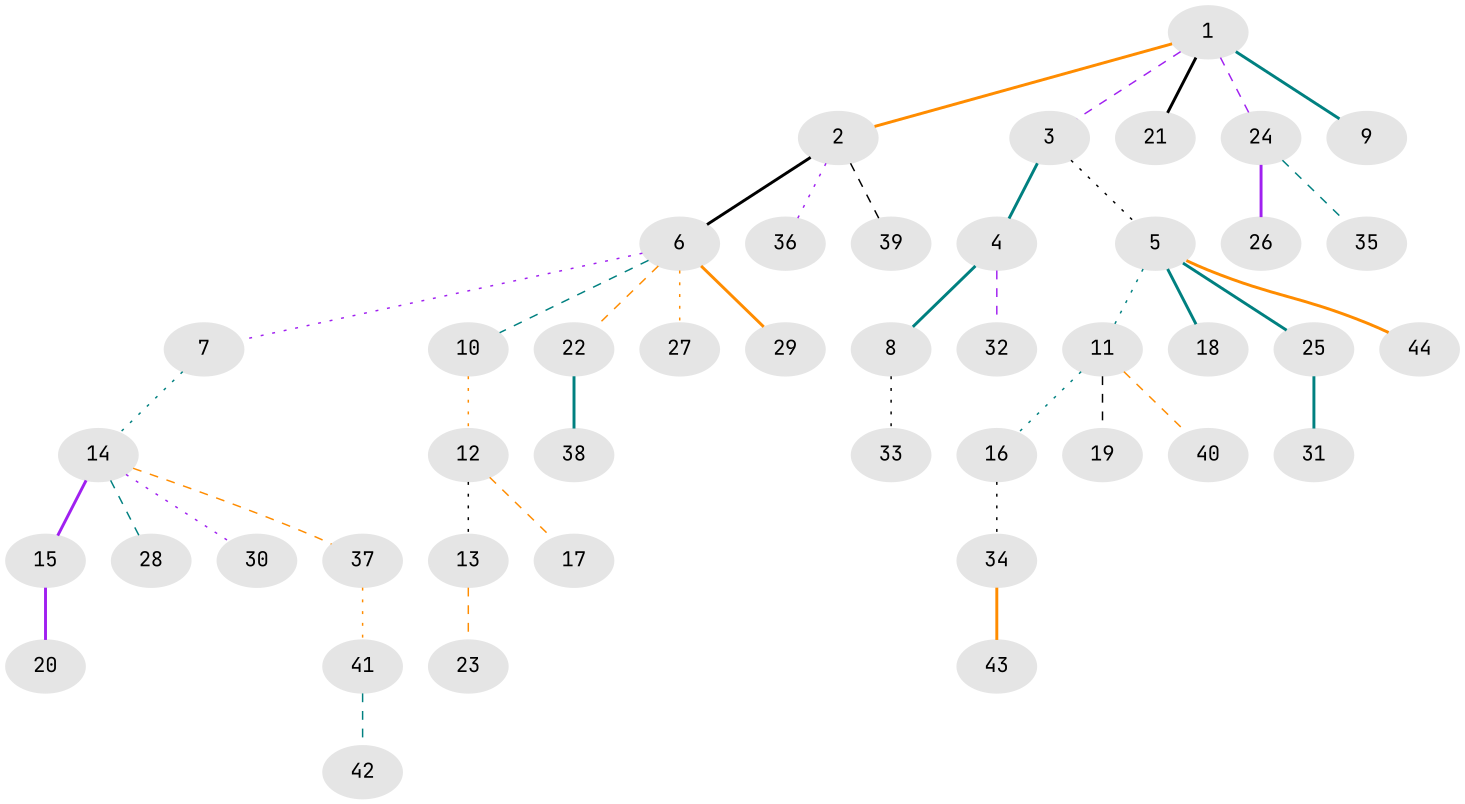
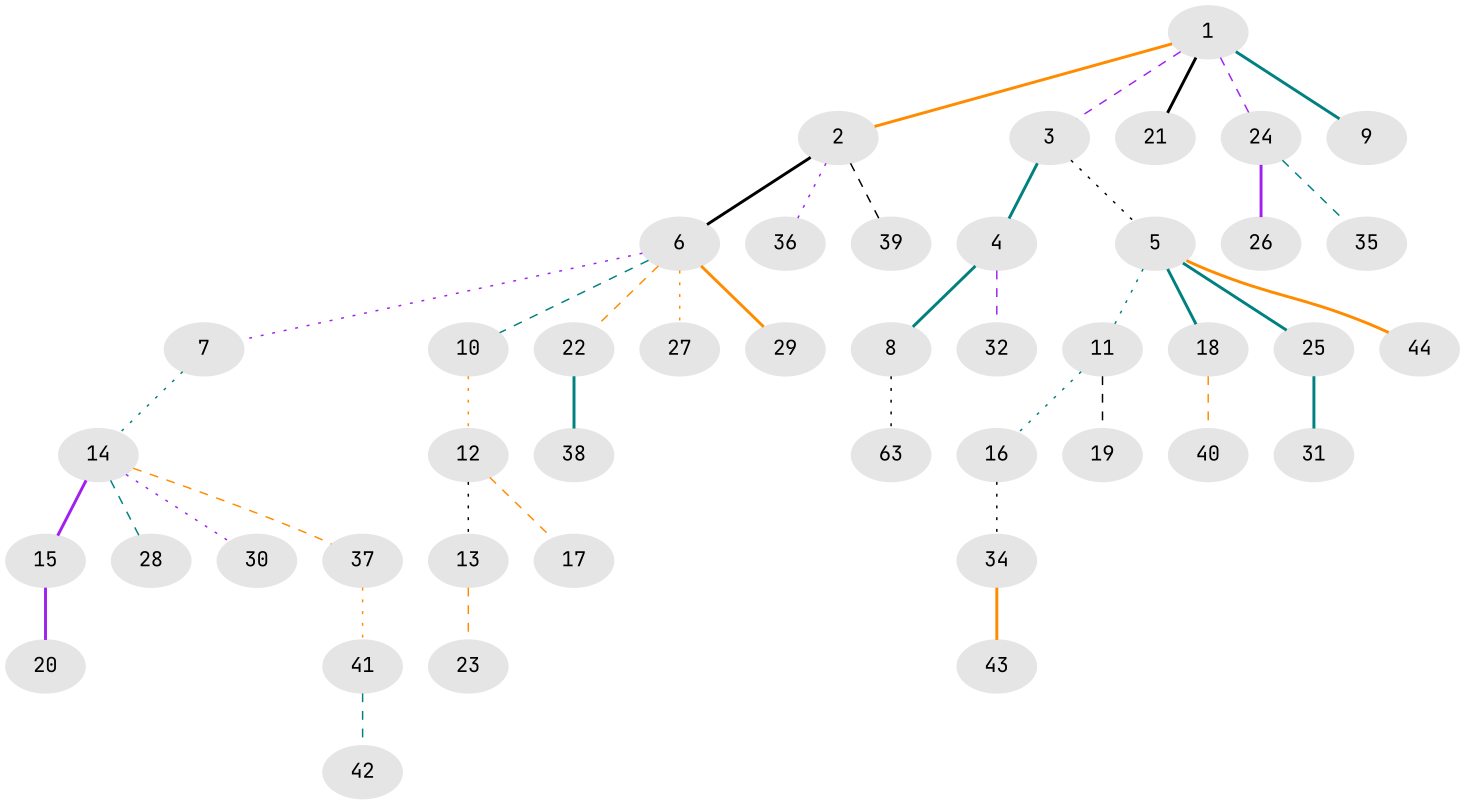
(1155, 402) -> (1208, 402)
(891, 455) -> (891, 455)
